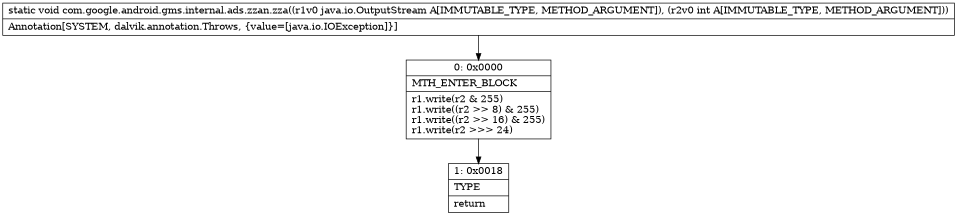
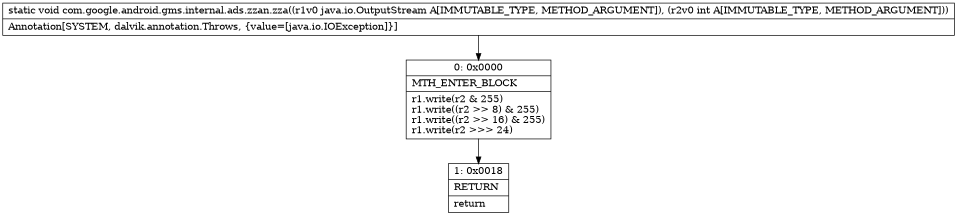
(467, 187) -> (476, 187)
